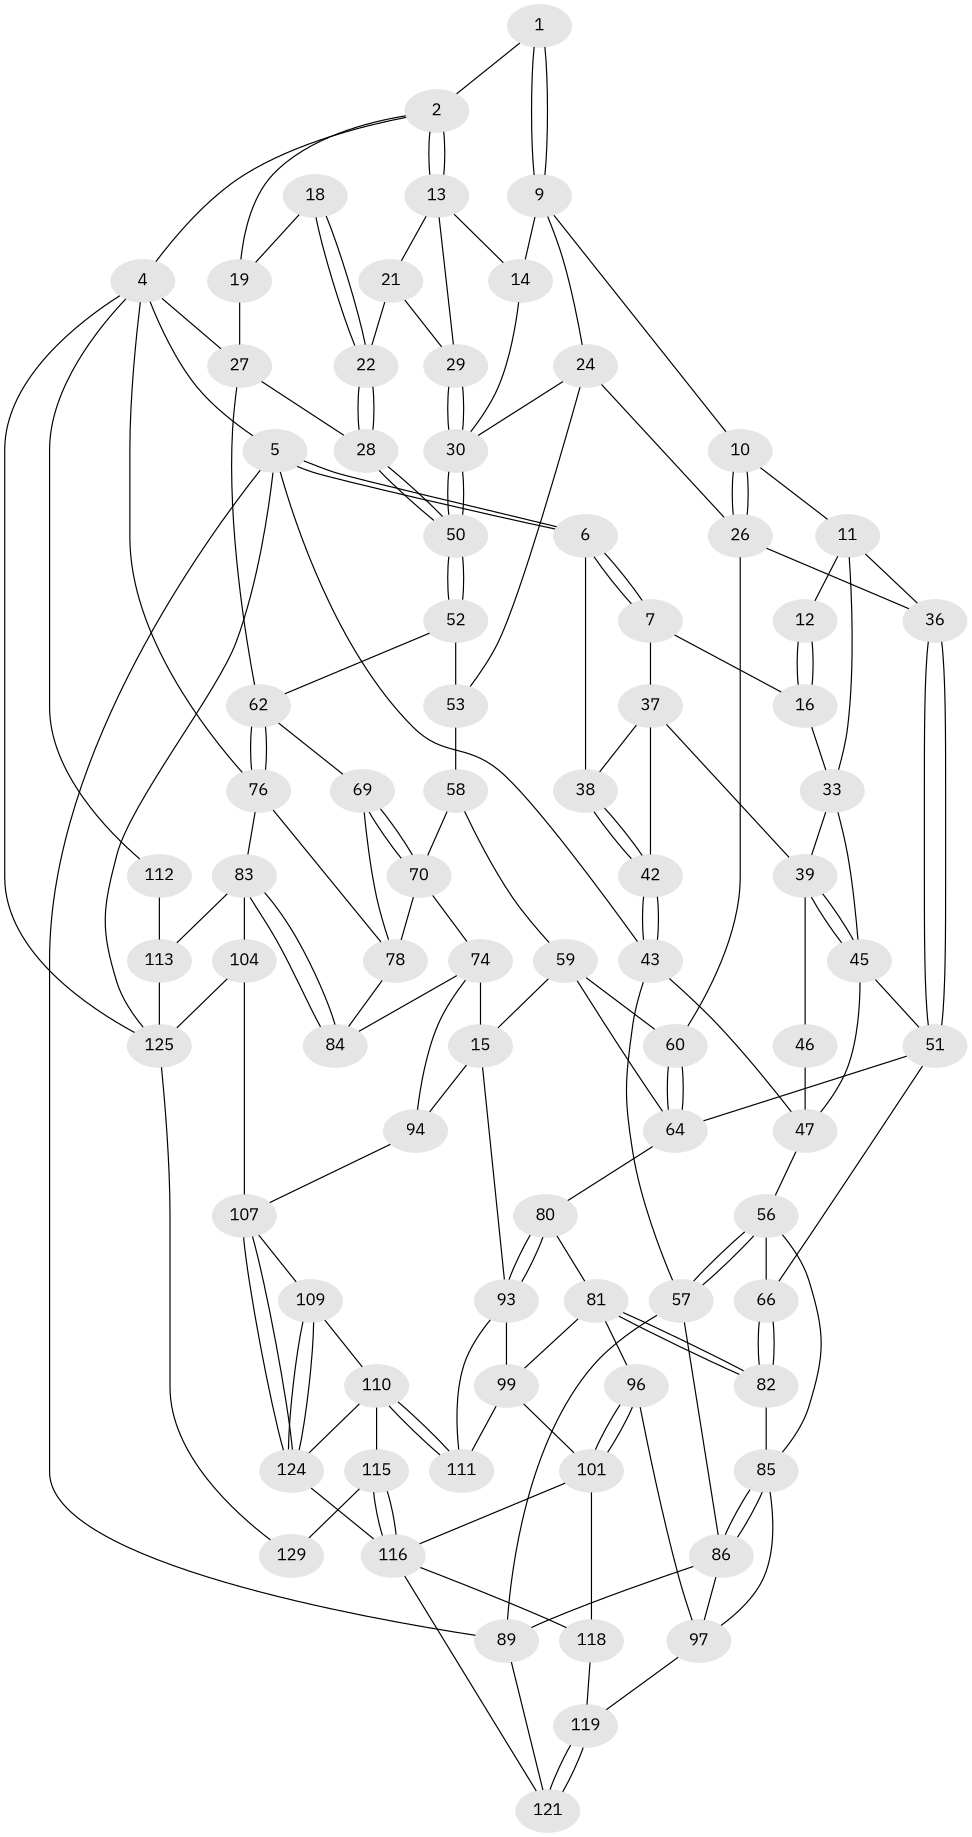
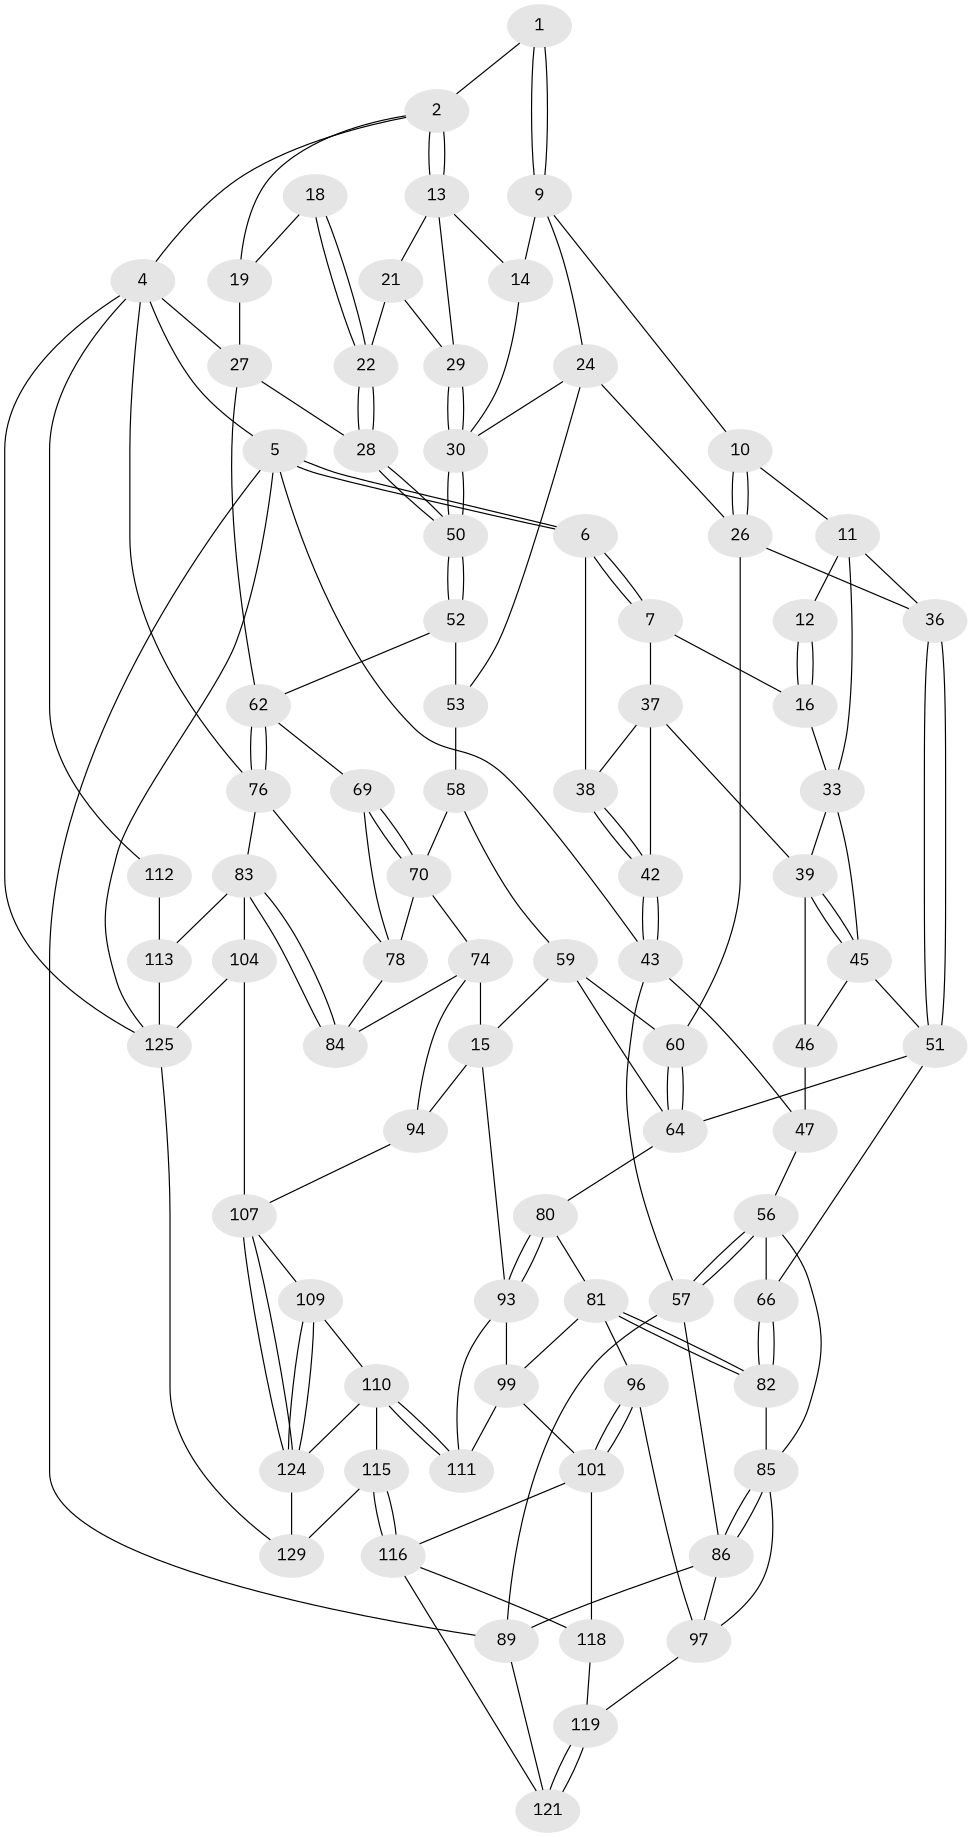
(852, 1051) -> (832, 1004)
(344, 1515) -> (292, 1514)
